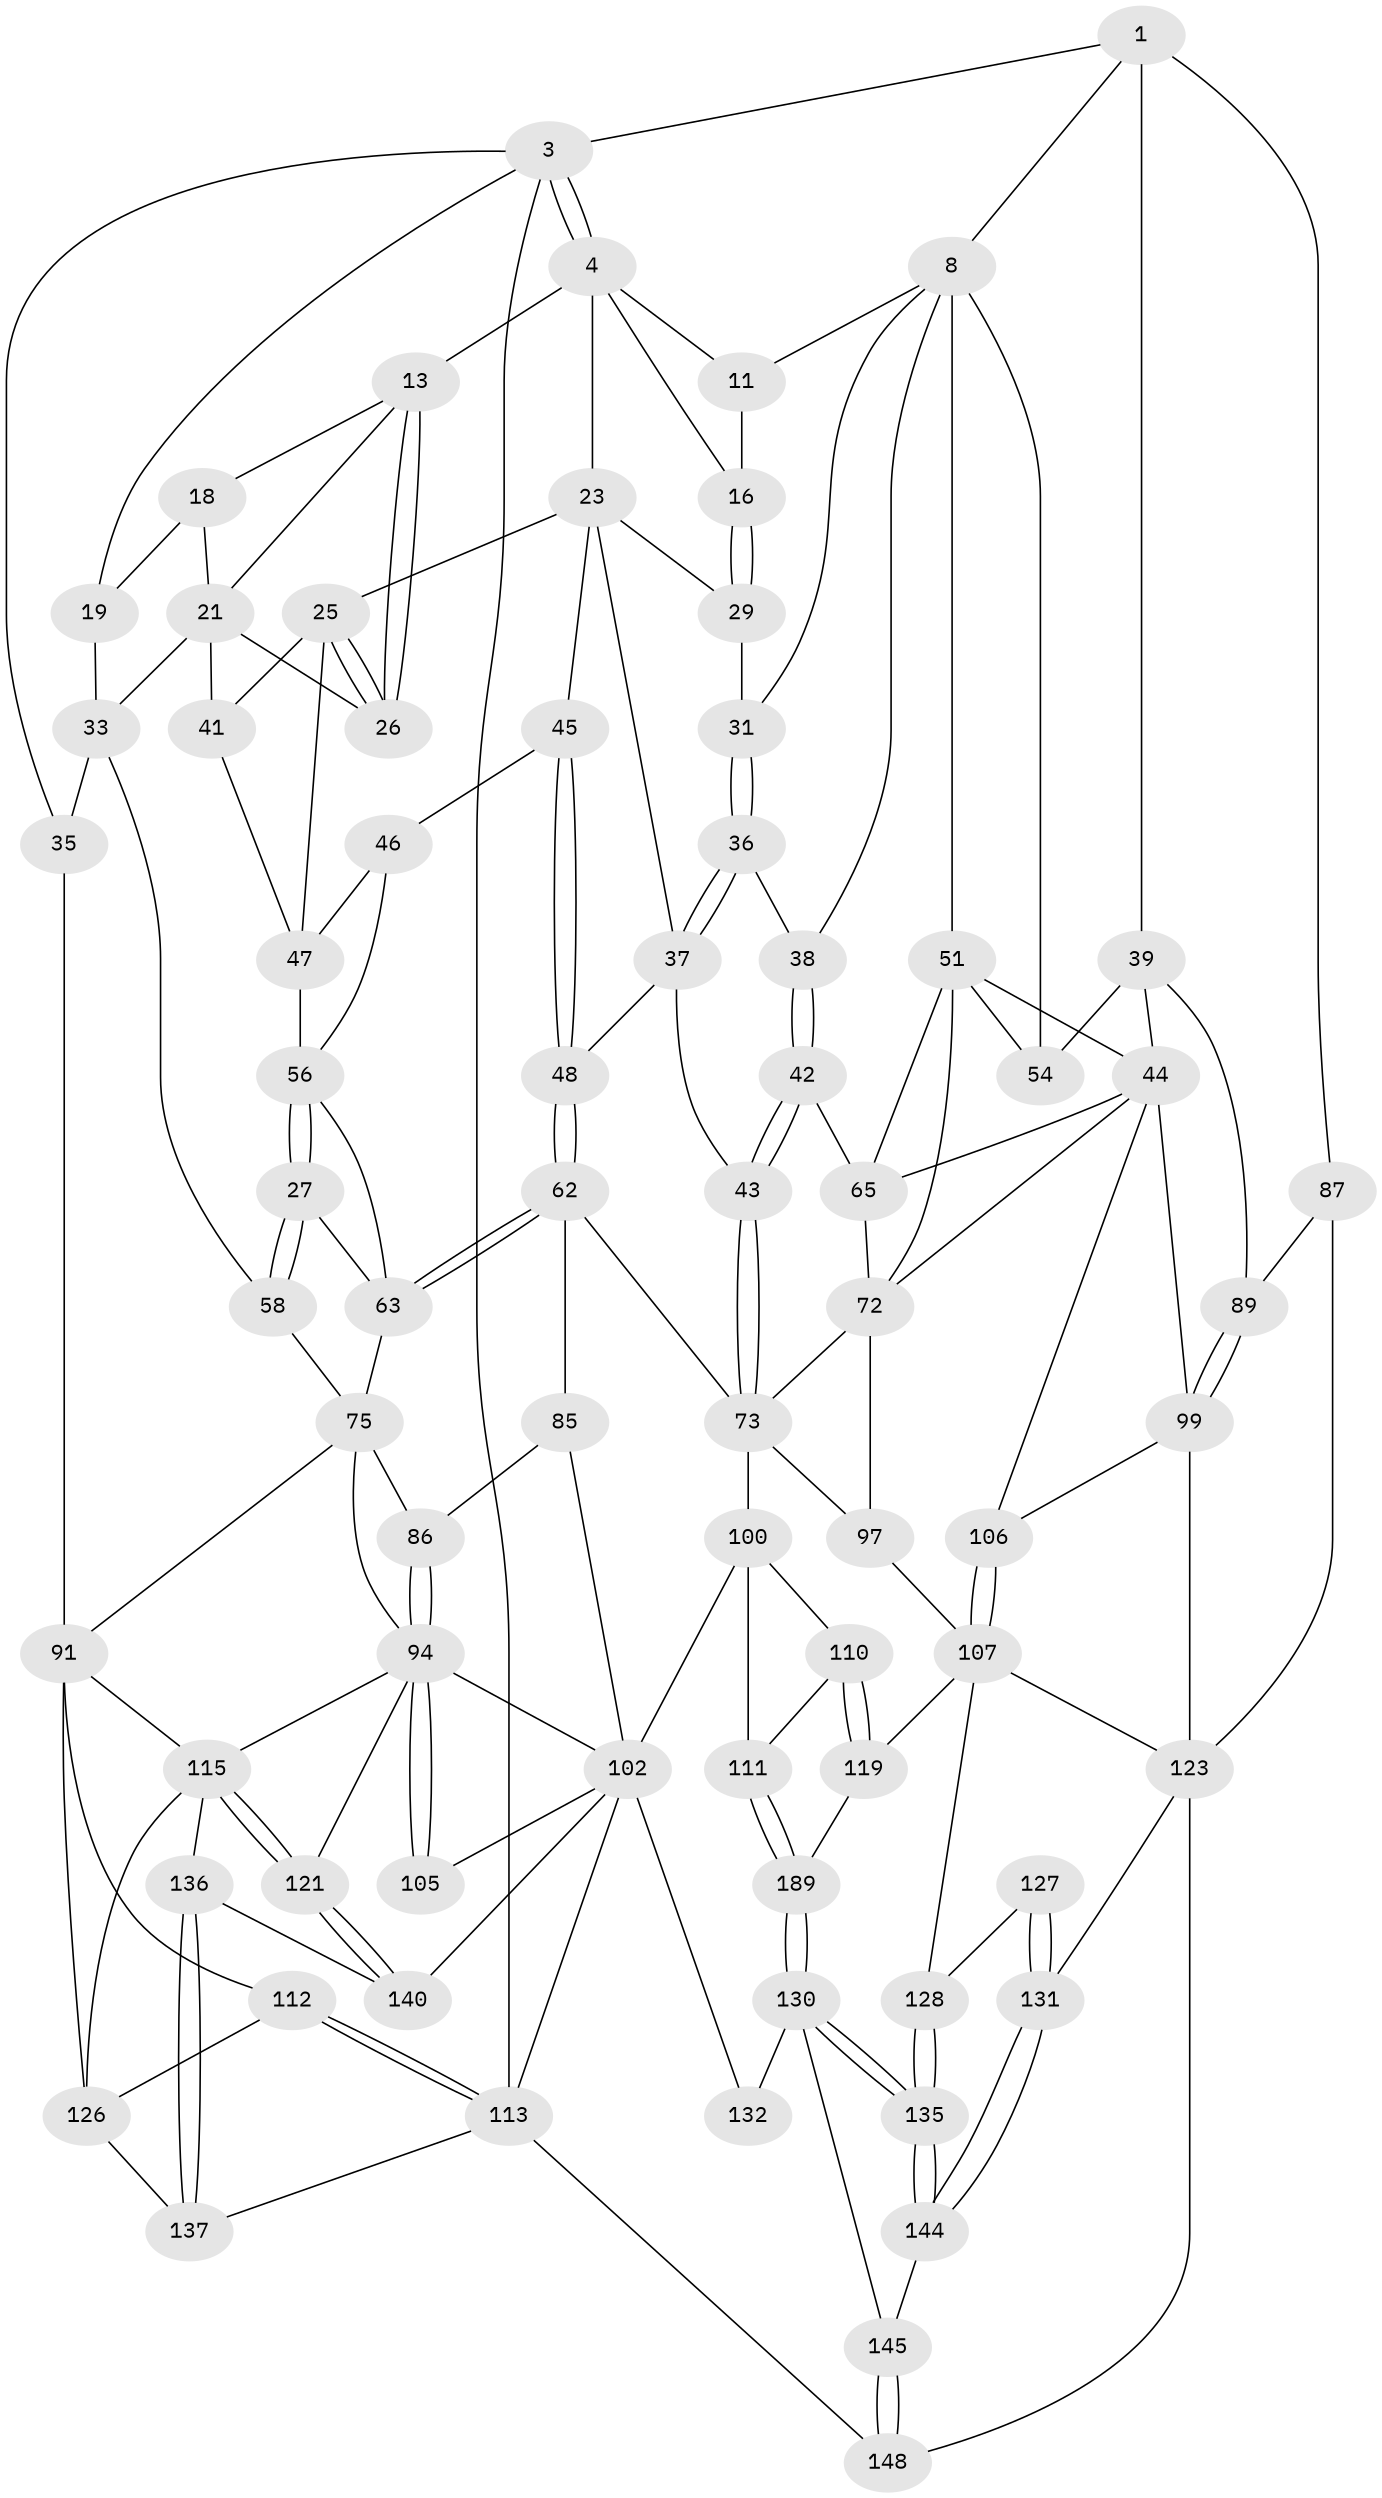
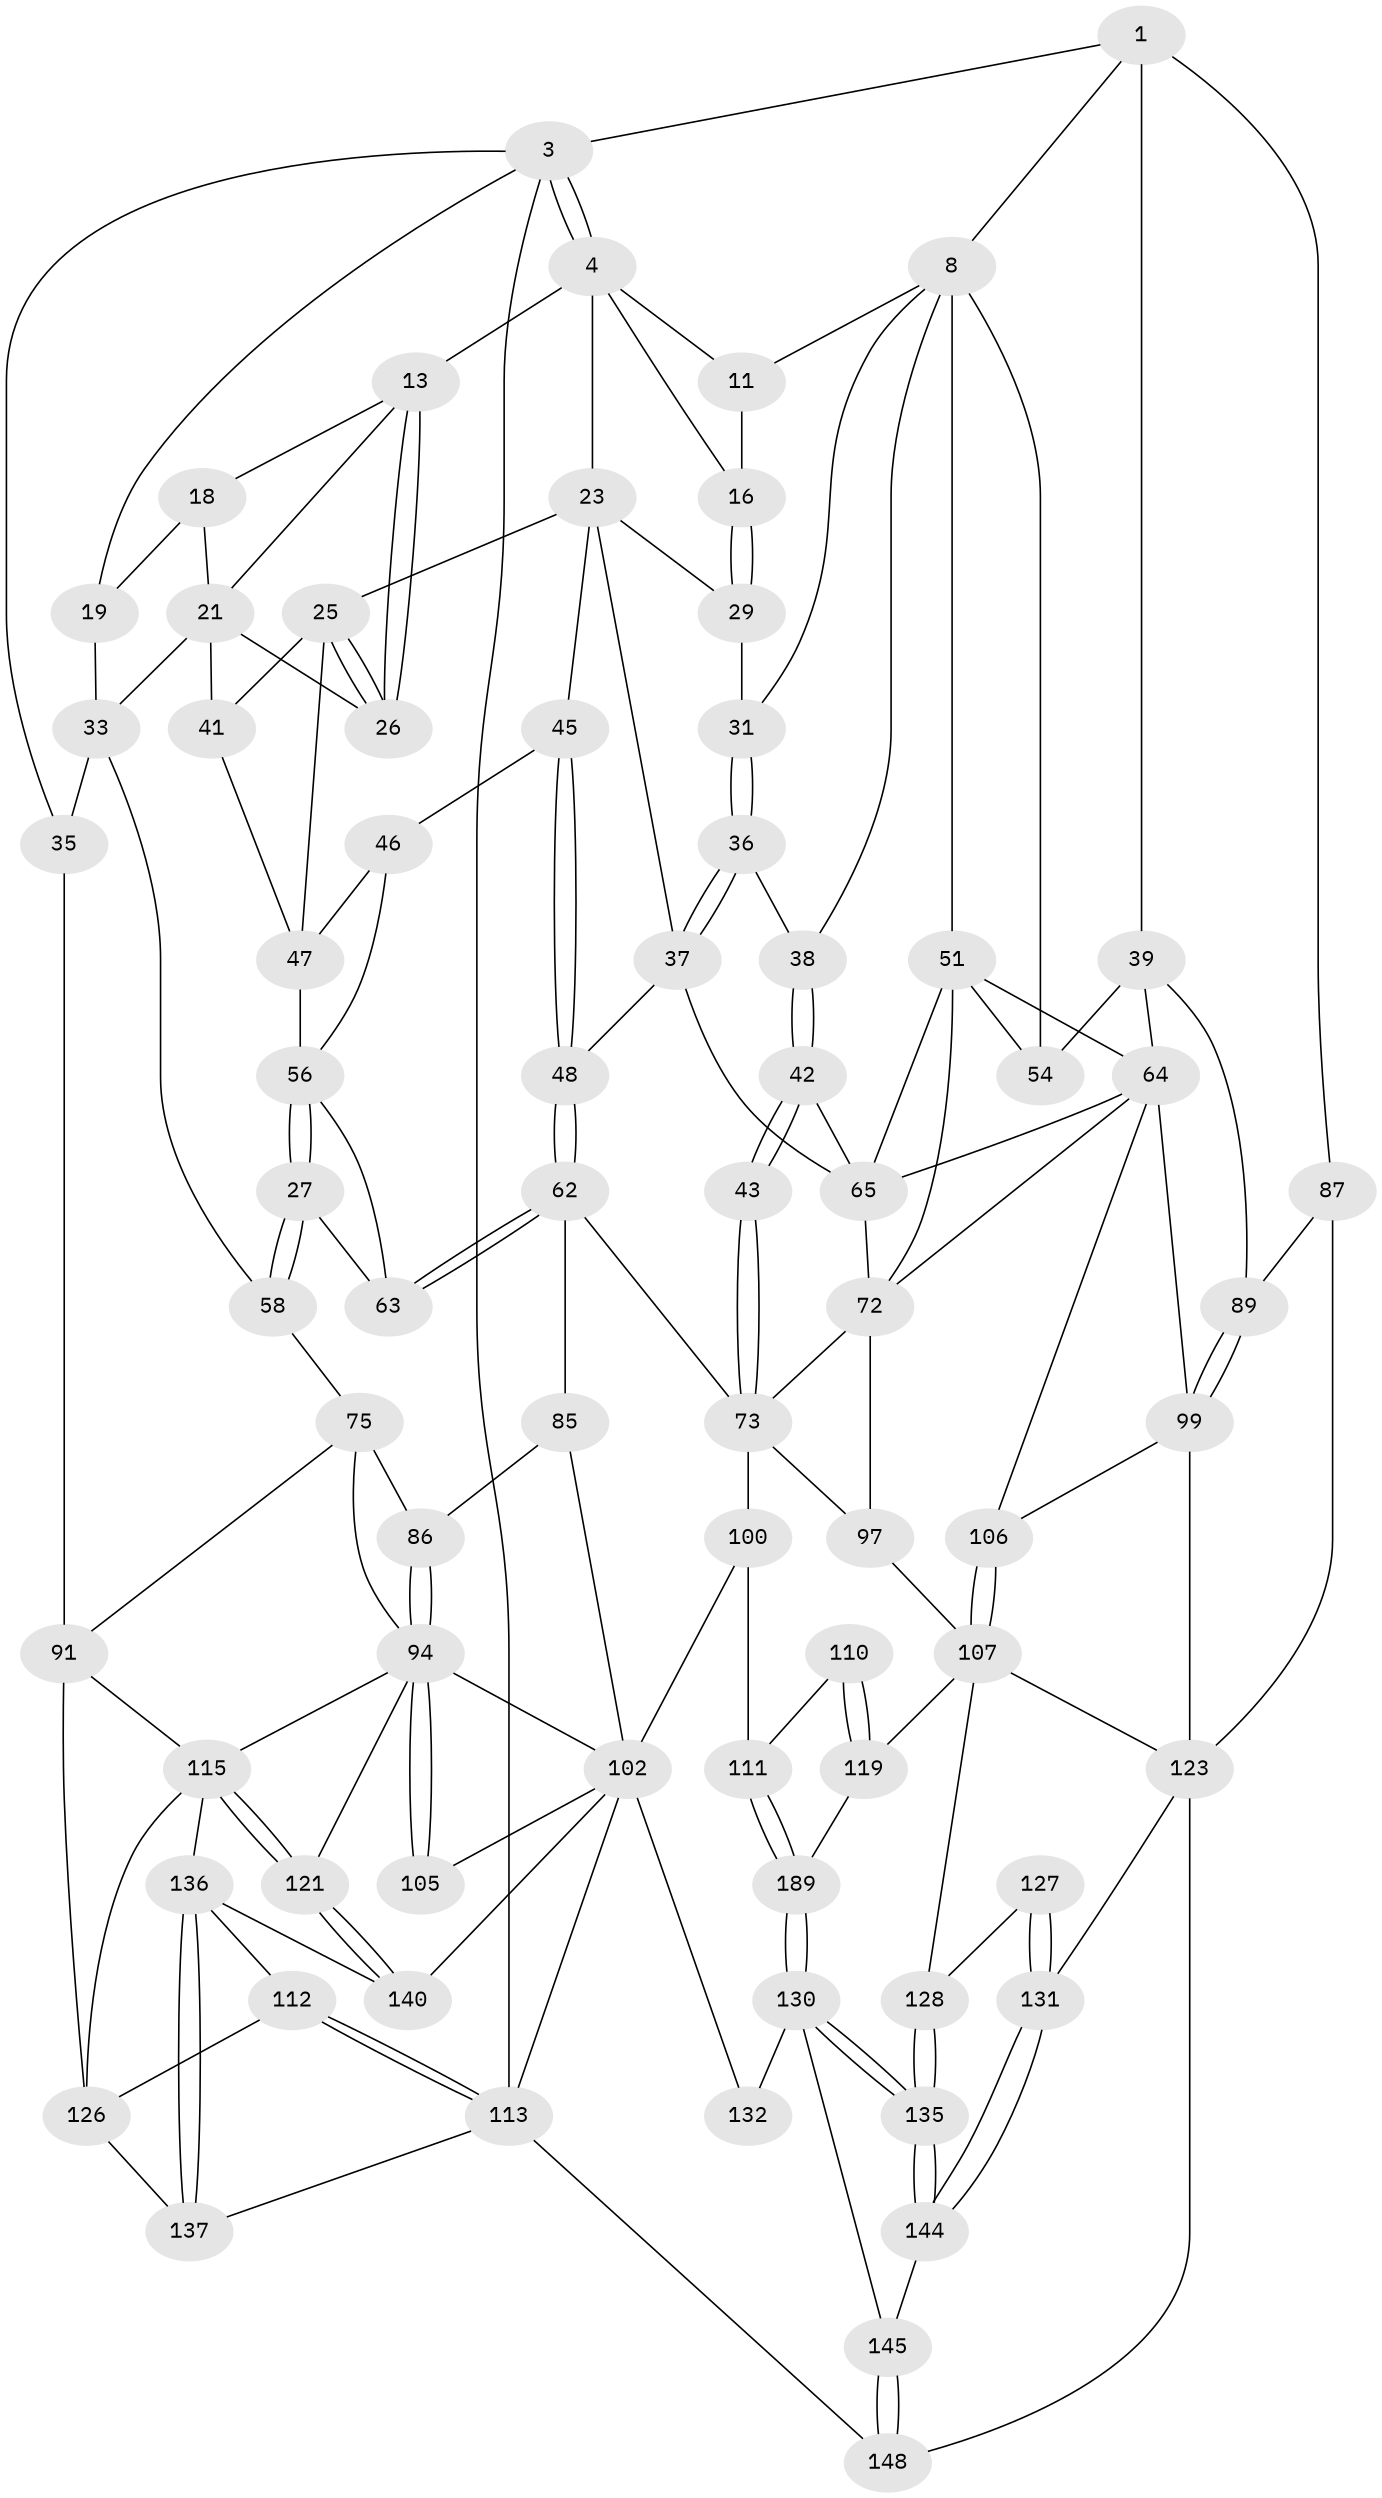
(1156, 1076) -> (1156, 1076)
(686, 1082) -> (739, 1096)
(374, 1365) -> none
(799, 1596) -> none
(106, 1871) -> (241, 1943)
